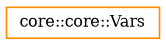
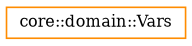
(83, 23) -> (96, 23)
